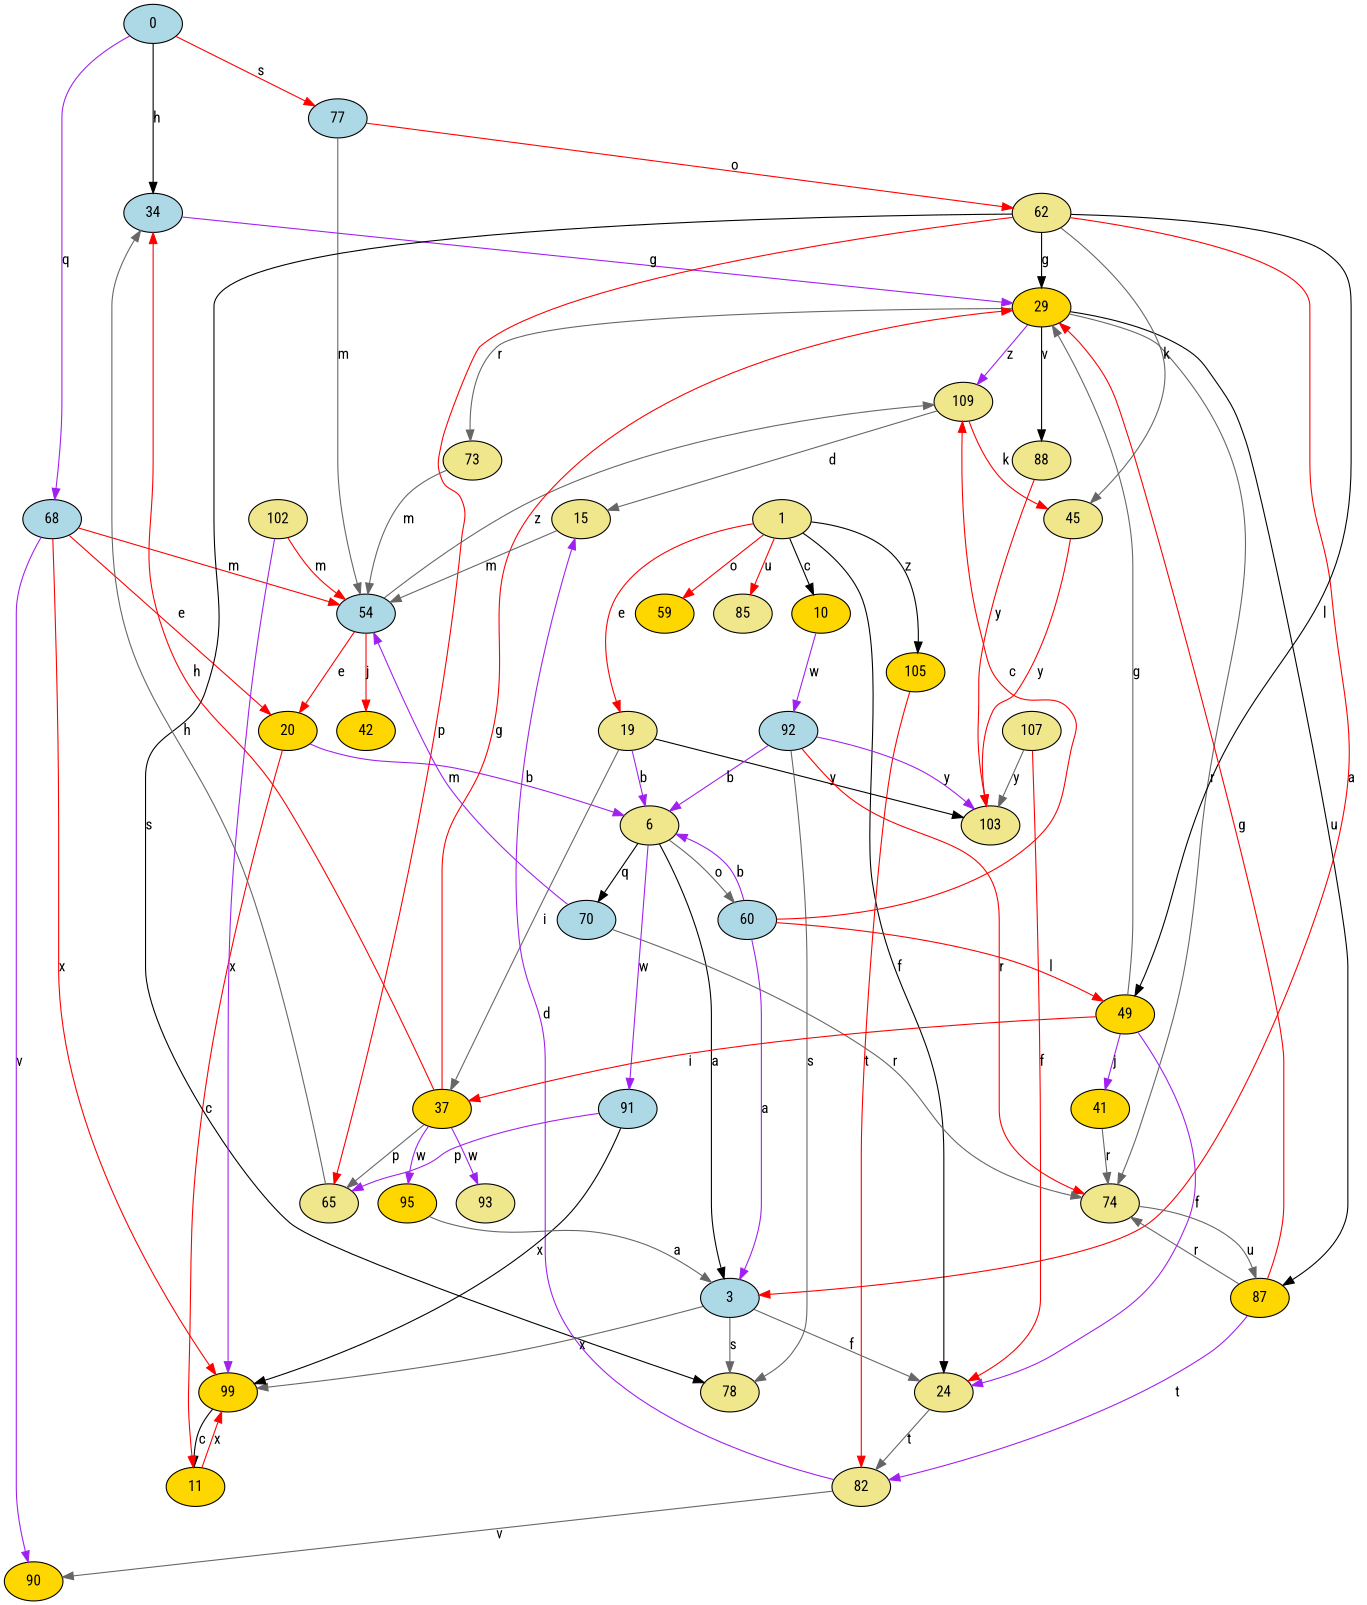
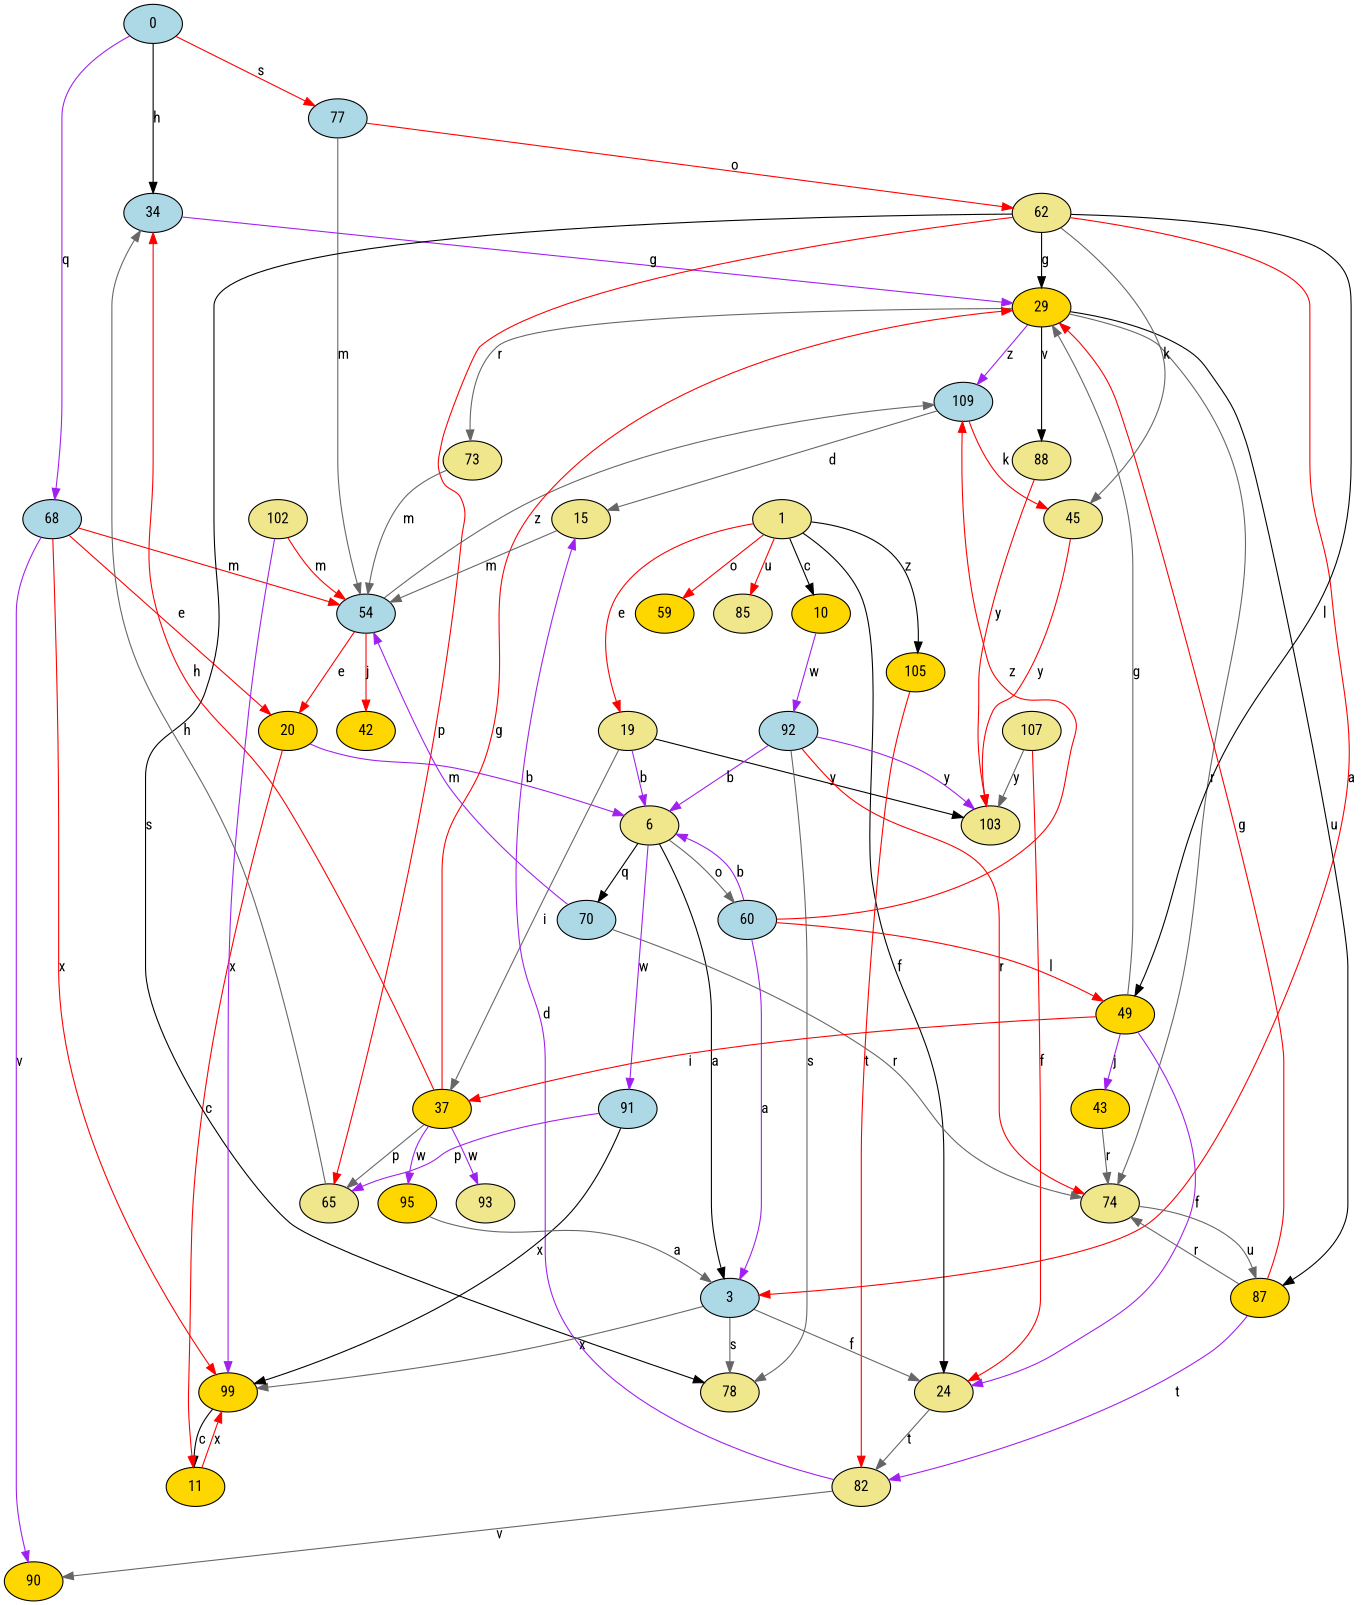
(963, 402) -> (963, 402)
(1013, 672) -> (1013, 672)
(1100, 1109) -> (1100, 1109)
